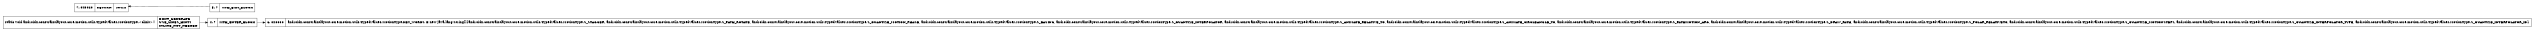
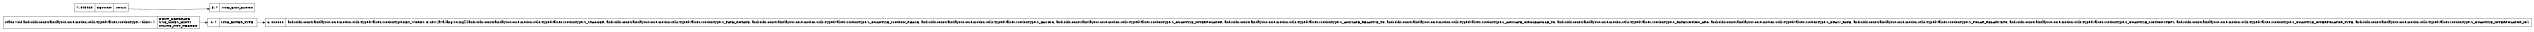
(170, 6) -> (168, 9)
(237, 22) -> (237, 22)
